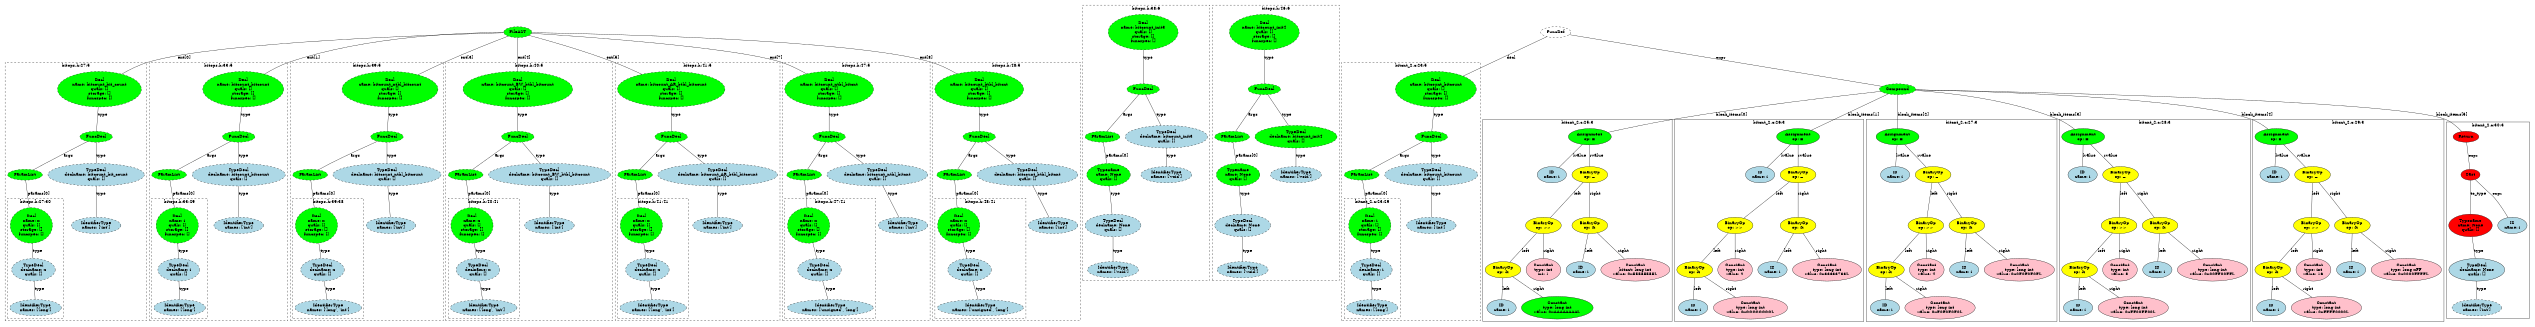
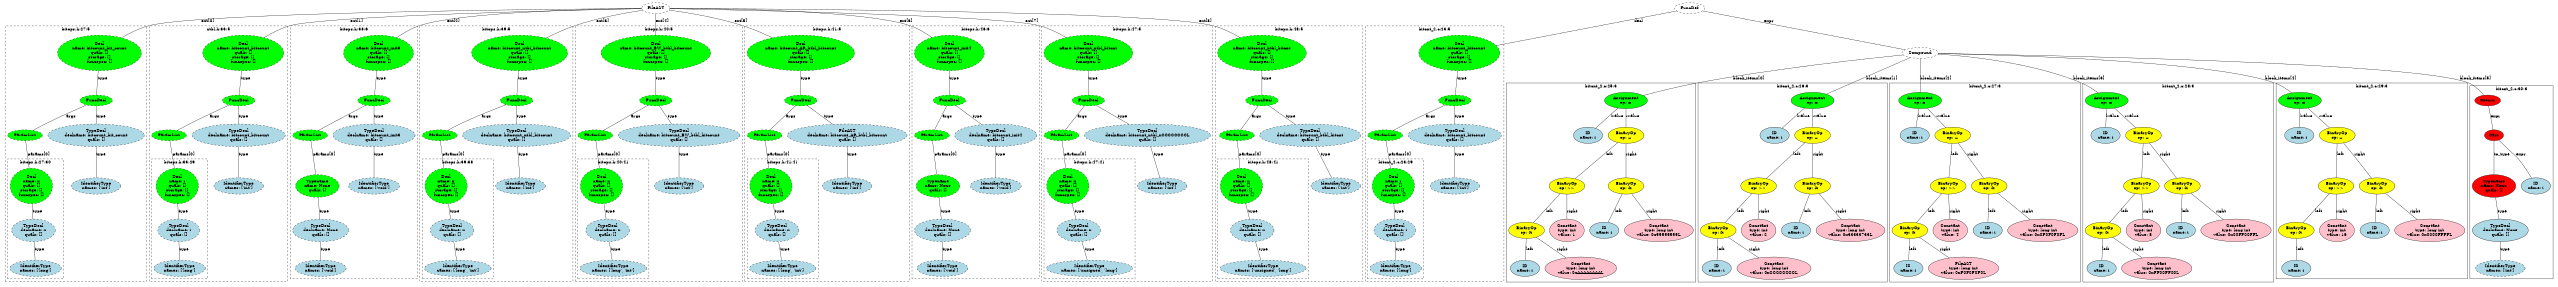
none -> (492, 15)
none -> (843, 15)
(518, 32) -> (656, 8)
(219, 66) -> (219, 29)
(1898, 89) -> (1920, 53)
(1296, 137) -> (996, 135)
(718, 175) -> (847, 135)
(877, 175) -> (1147, 135)
(1543, 270) -> (1567, 230)
(1635, 270) -> (1659, 230)
(2406, 270) -> (2430, 230)
(1557, 308) -> (1581, 268)
(1940, 308) -> (1964, 268)
(2326, 308) -> none
